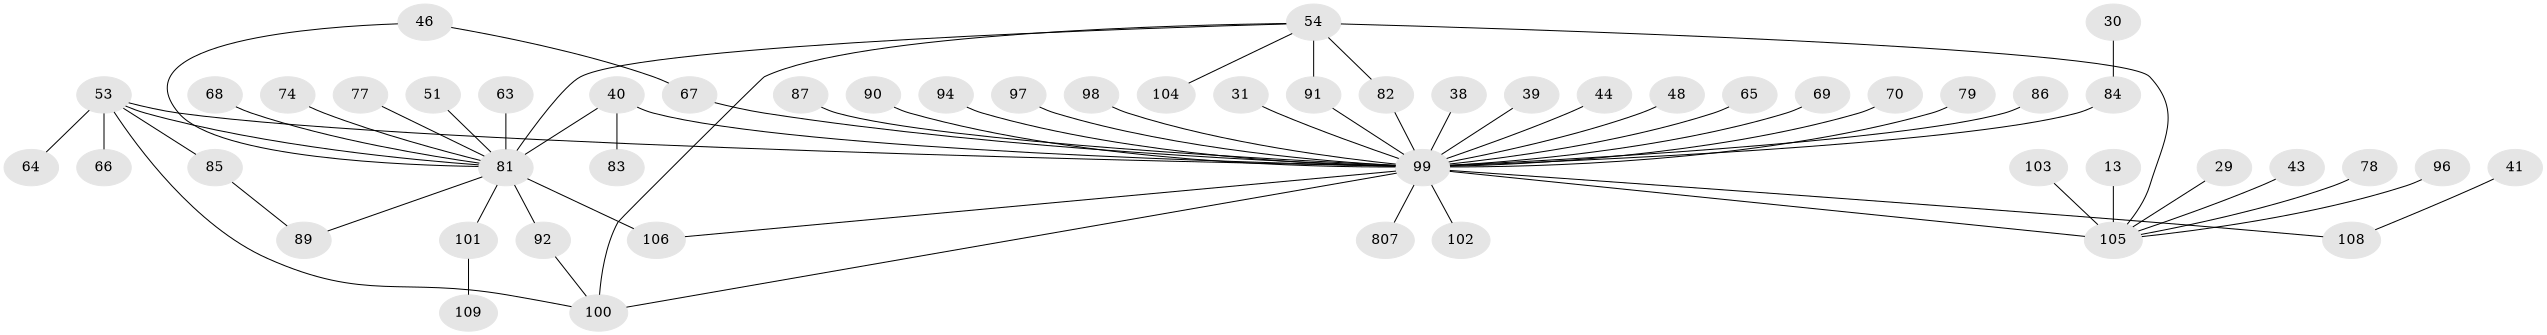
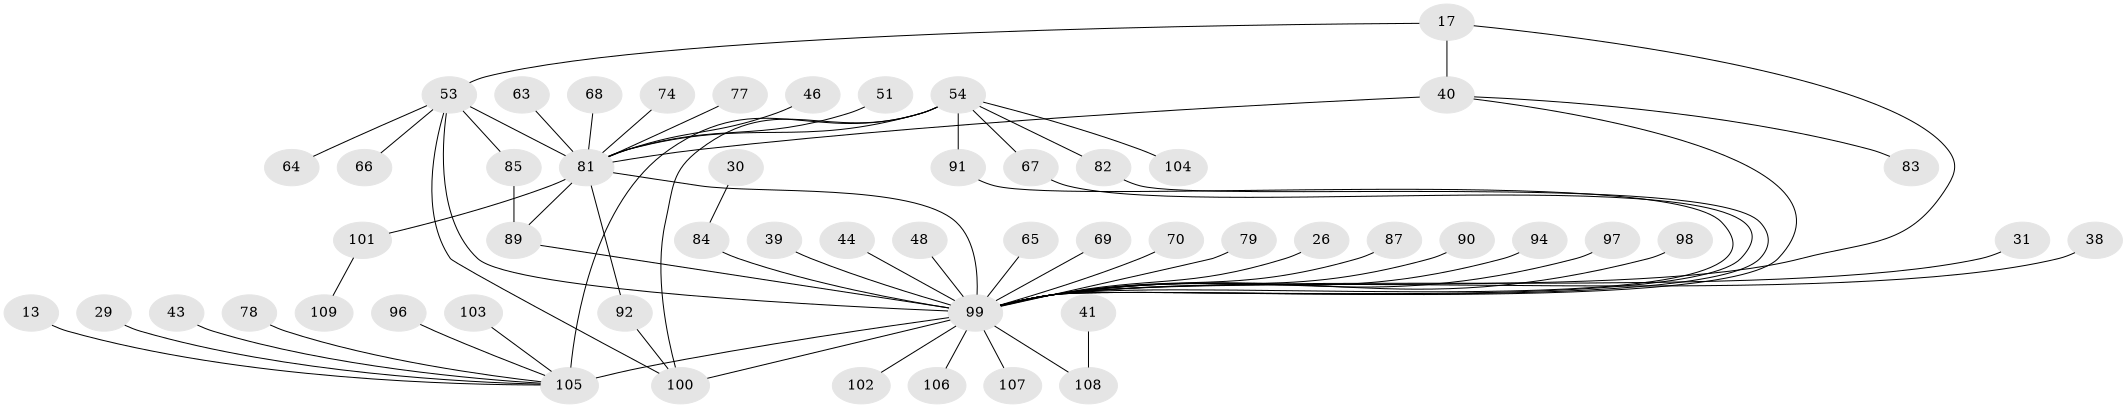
none -> (1447, 22)
(561, 50) -> (994, 131)
(2041, 95) -> (1322, 240)
(581, 204) -> (826, 192)
(1385, 240) -> (1013, 386)
none -> (745, 277)
